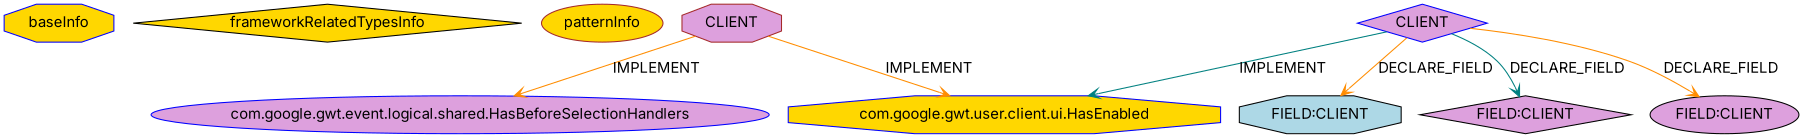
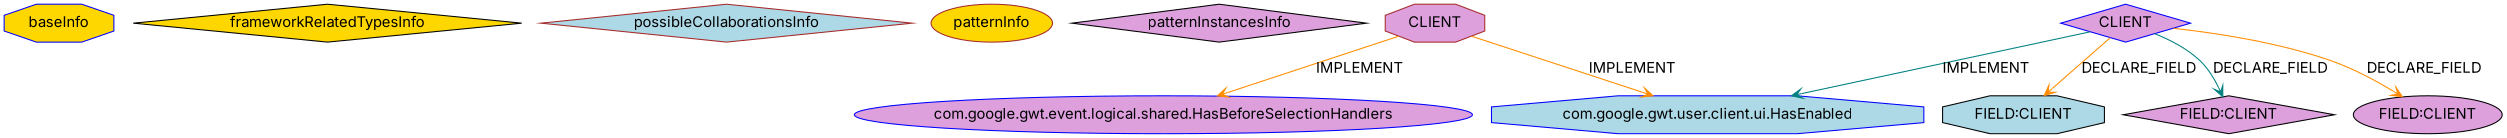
none -> (726, 23)
none -> (1219, 23)
(1004, 115) -> (1708, 115)
